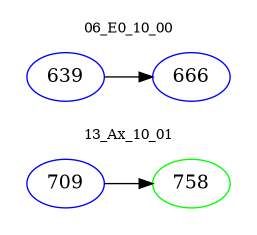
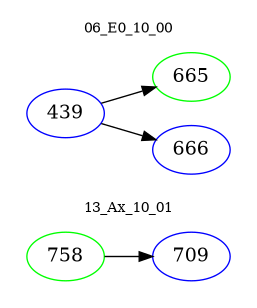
(66, 77) -> (66, 113)
none -> (191, 77)
(122, 184) -> (122, 256)
